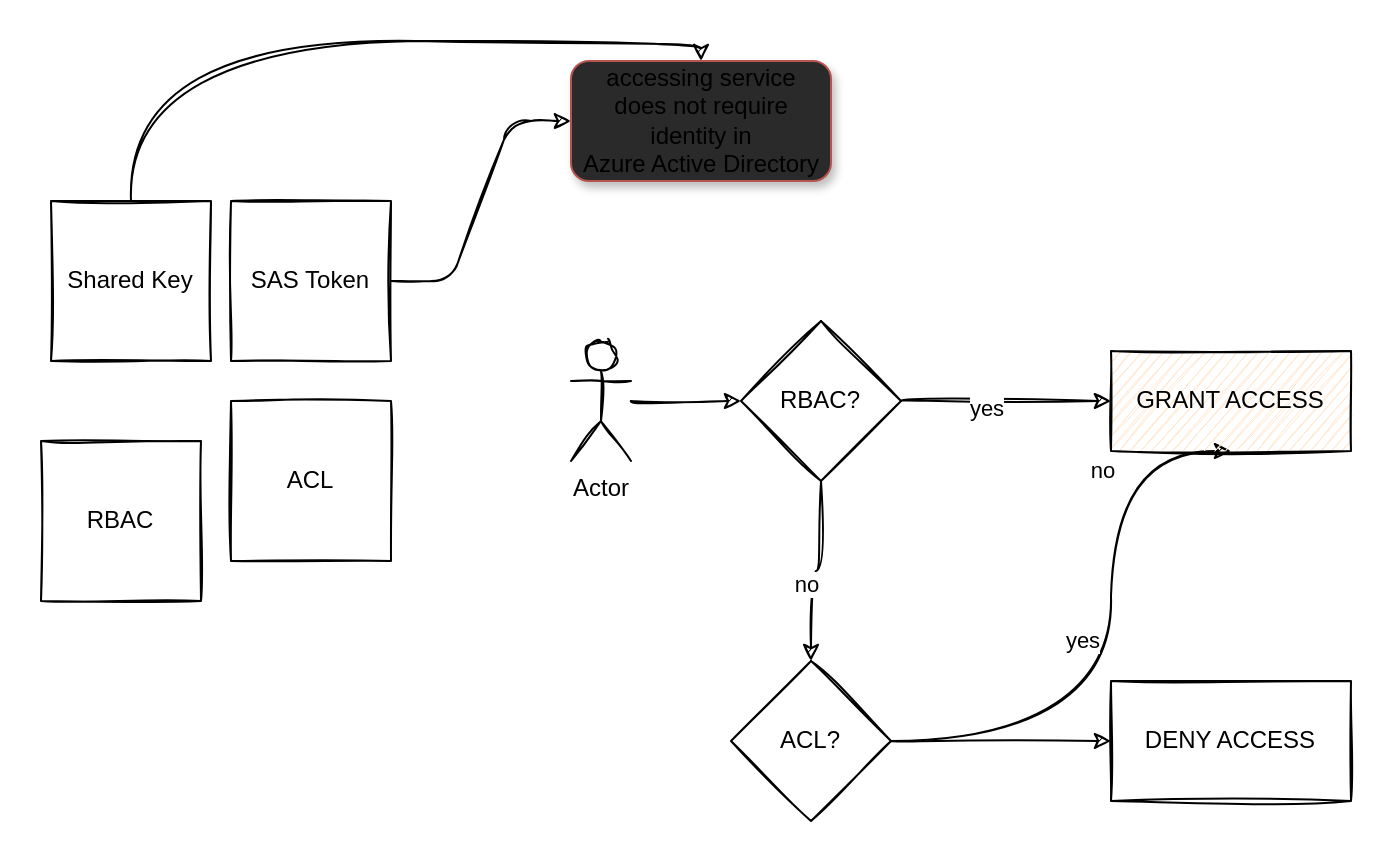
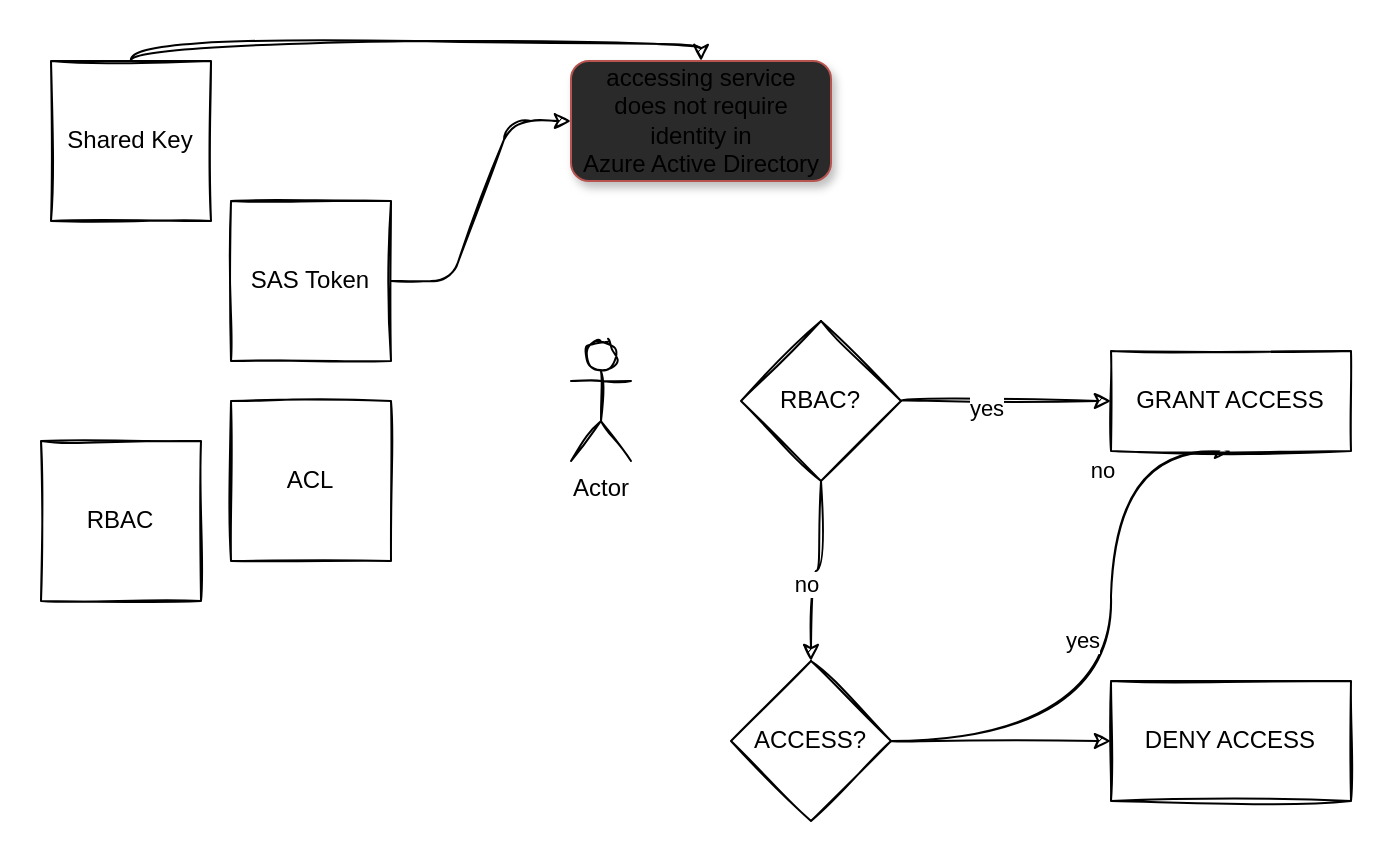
(131, 281) -> (131, 141)
(681, 401) -> none
(1231, 401) -> (1231, 401)
(811, 741) -> (811, 741)
